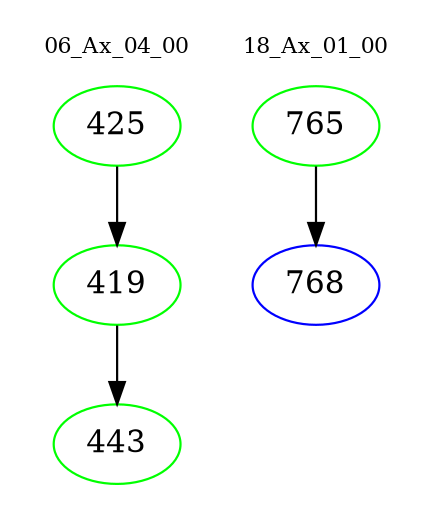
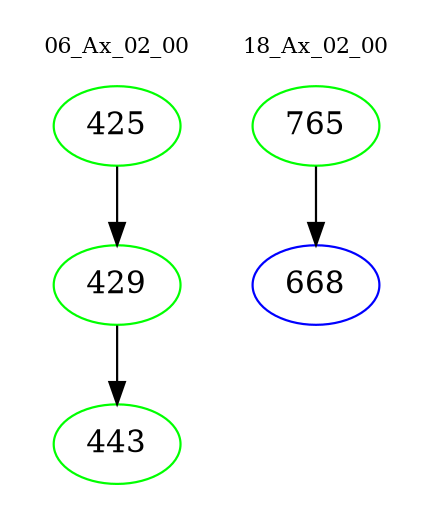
(117, 48) -> (117, 48)
(316, 48) -> (316, 48)
(117, 285) -> (117, 285)
(316, 285) -> (316, 285)
